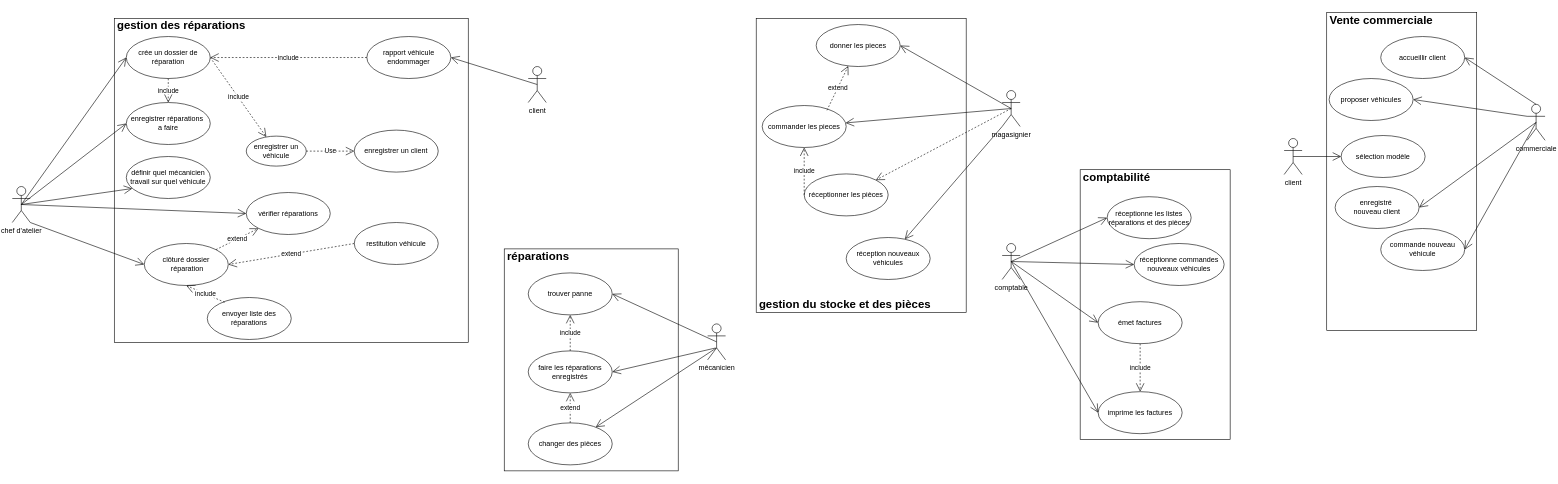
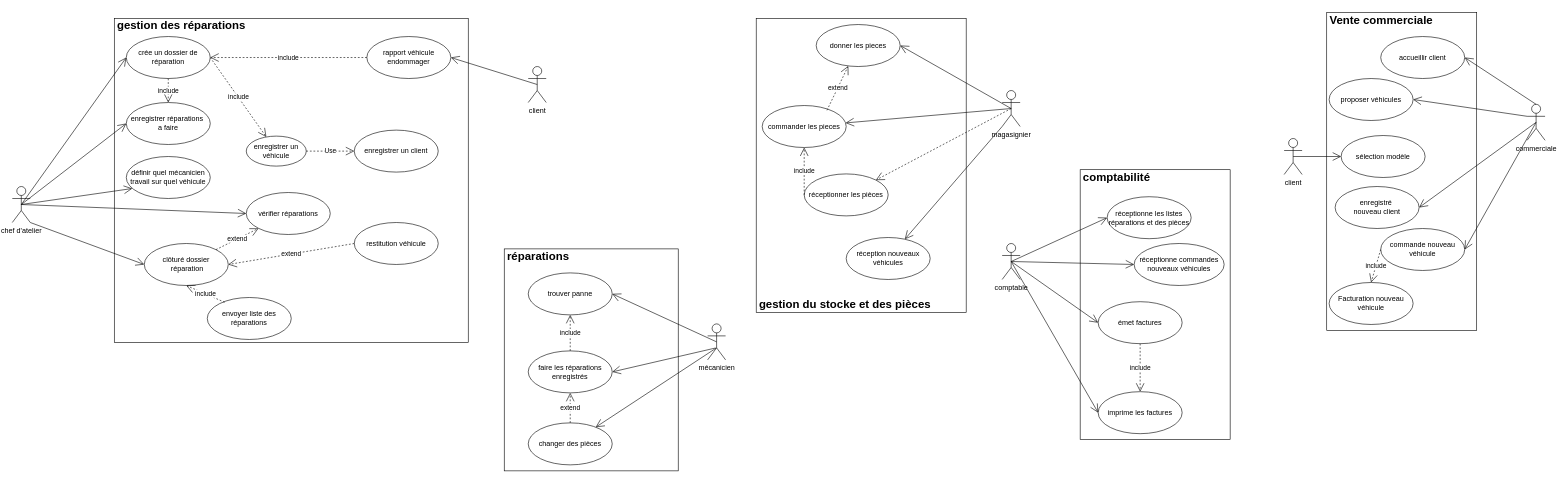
none -> (1376, 265)
none -> (1371, 303)
